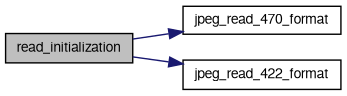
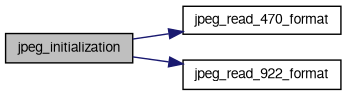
(69, 48) -> (69, 48)
(262, 75) -> (262, 75)
